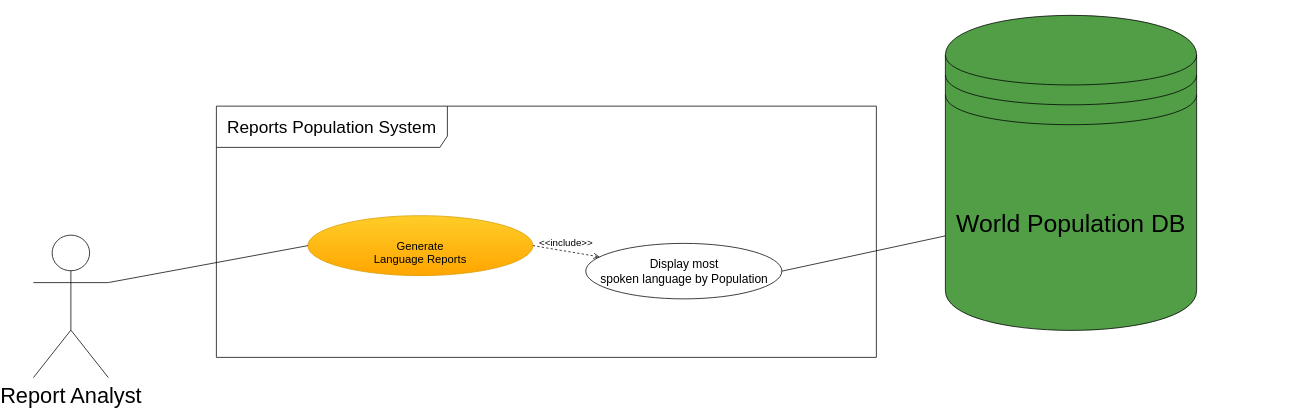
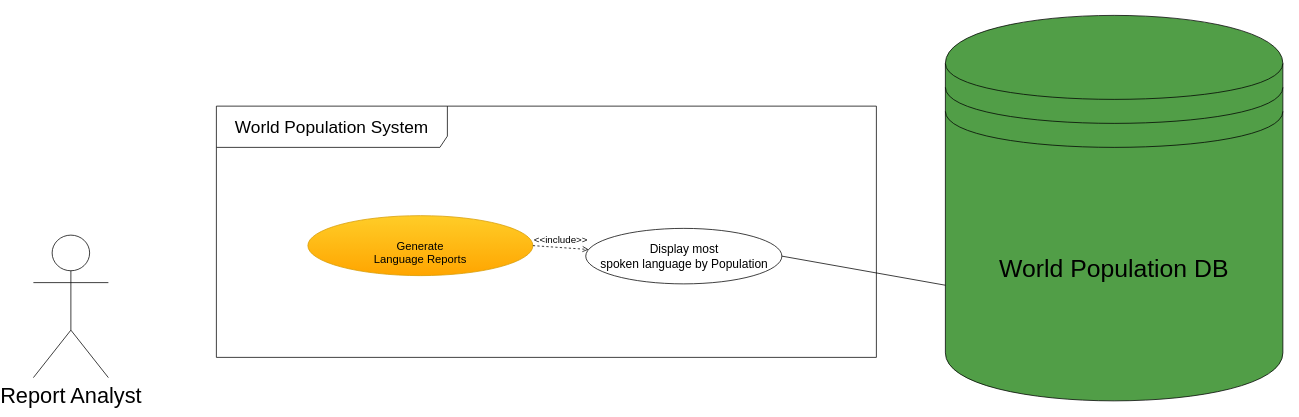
(332, 127) -> (332, 127)
(1071, 173) -> (1114, 208)
(209, 264) -> none
(684, 271) -> (684, 256)
